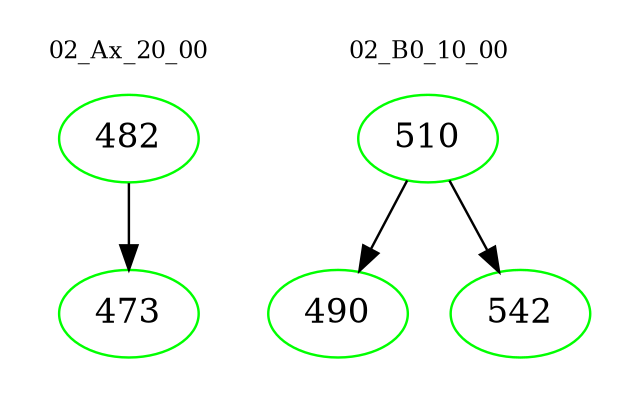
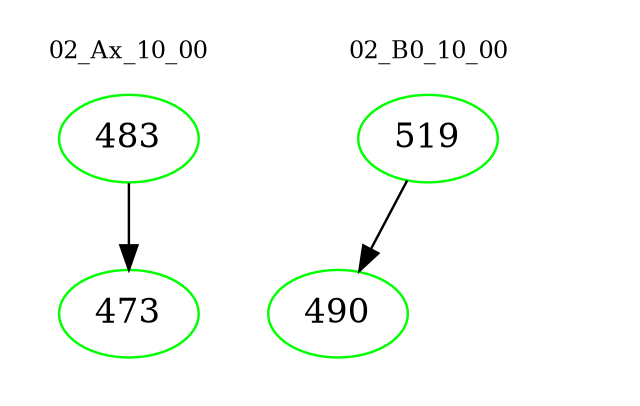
(129, 52) -> (129, 52)
(129, 139) -> (129, 139)
(428, 139) -> (428, 139)
(520, 314) -> none
